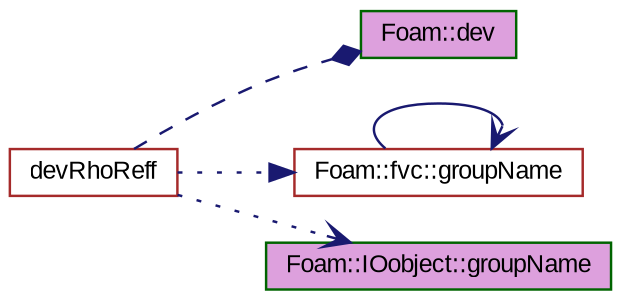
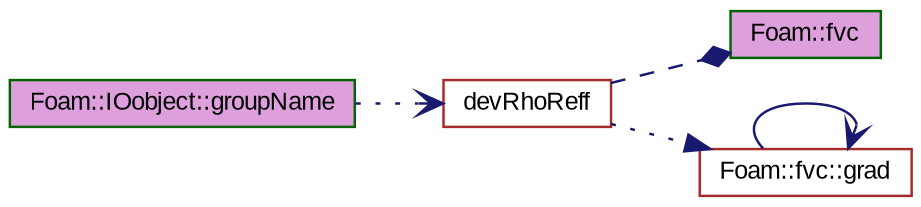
(439, 34) -> (806, 34)
(439, 172) -> (806, 172)
(252, 215) -> (387, 103)
